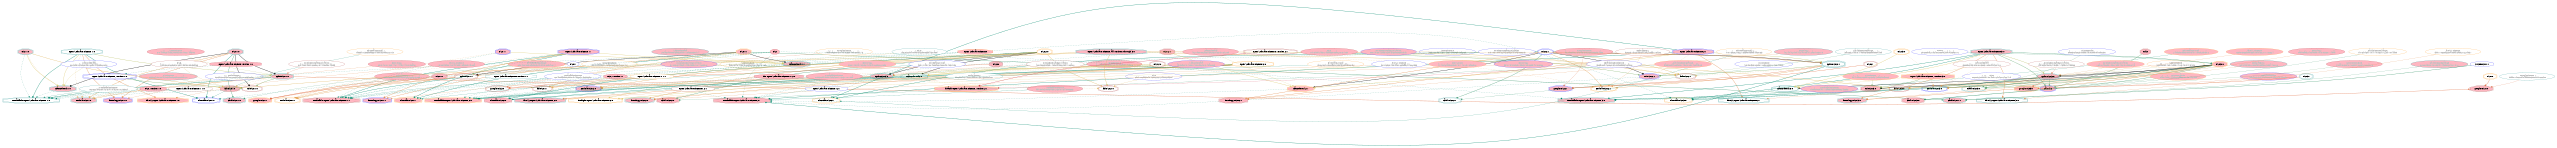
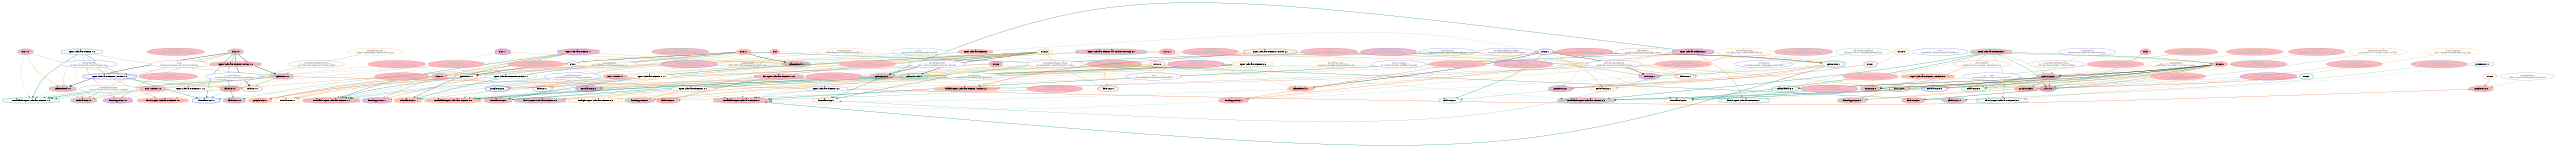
(2220, 87) -> (2220, 87)
(497, 89) -> (497, 89)
